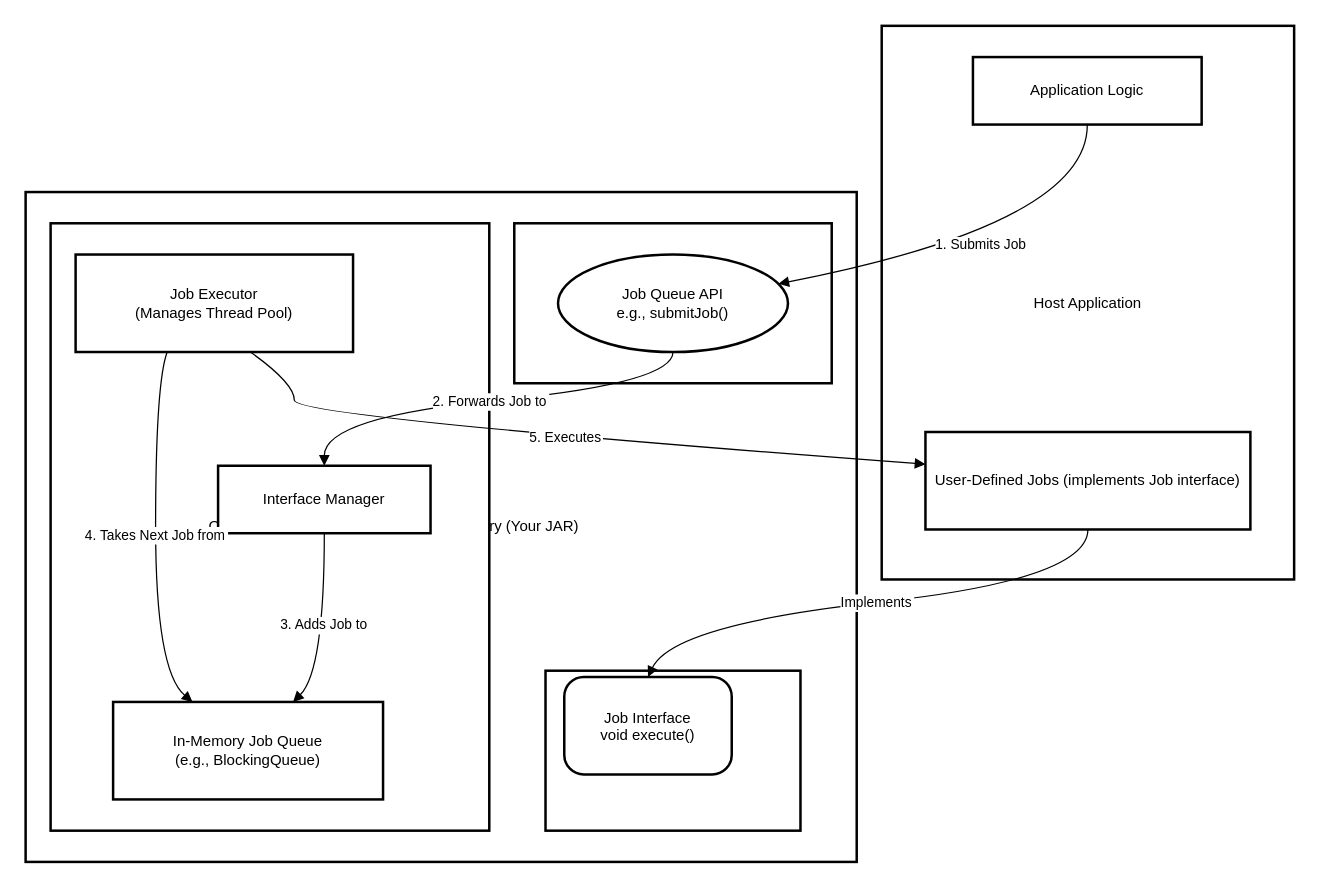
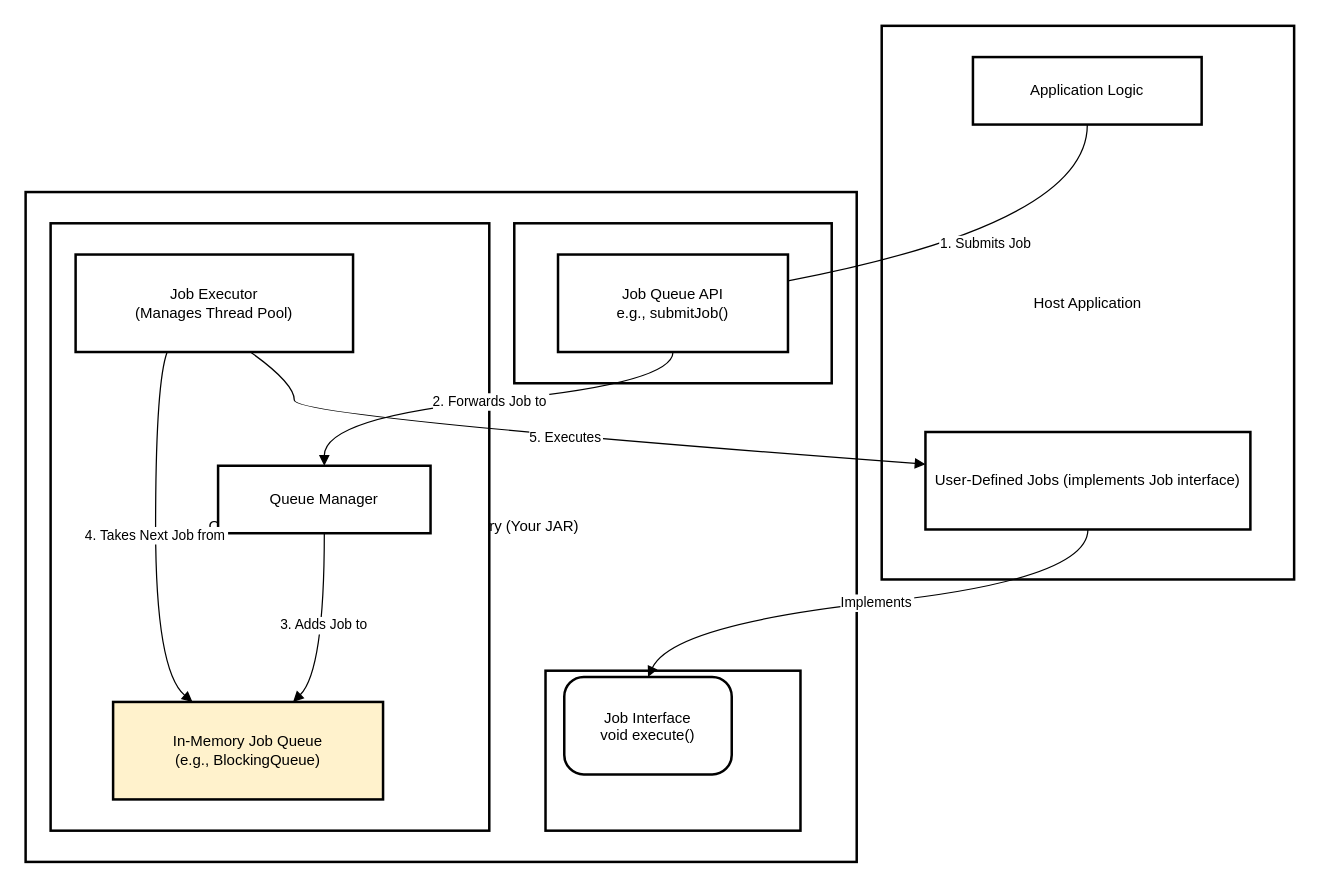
(878, 261) -> (877, 261)
(673, 303) -> (673, 303)
(324, 499) -> (324, 499)
(248, 751) -> (248, 751)
